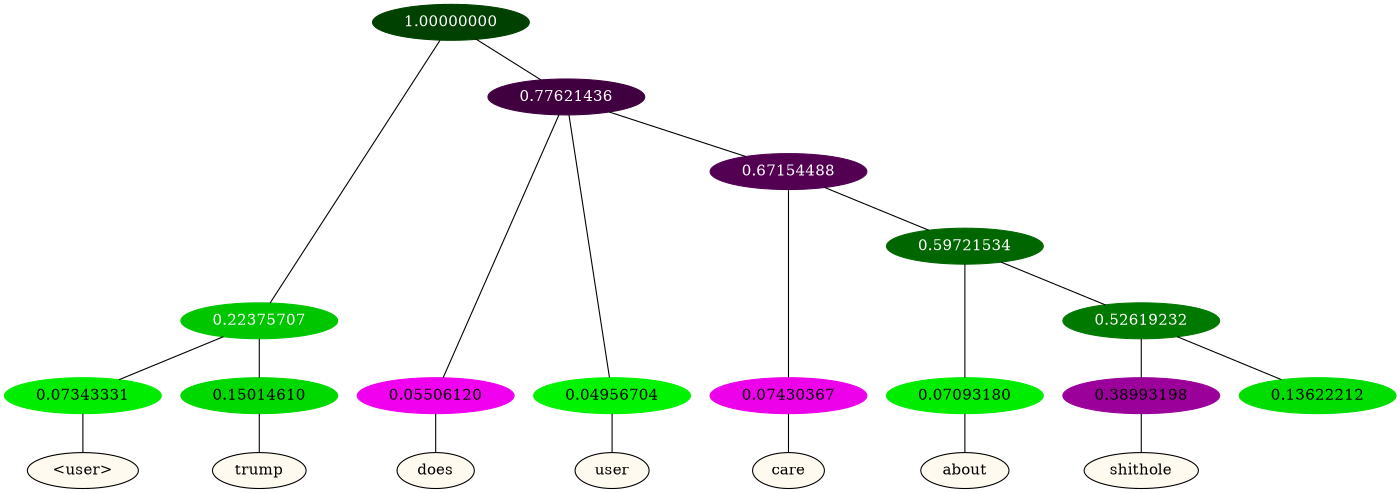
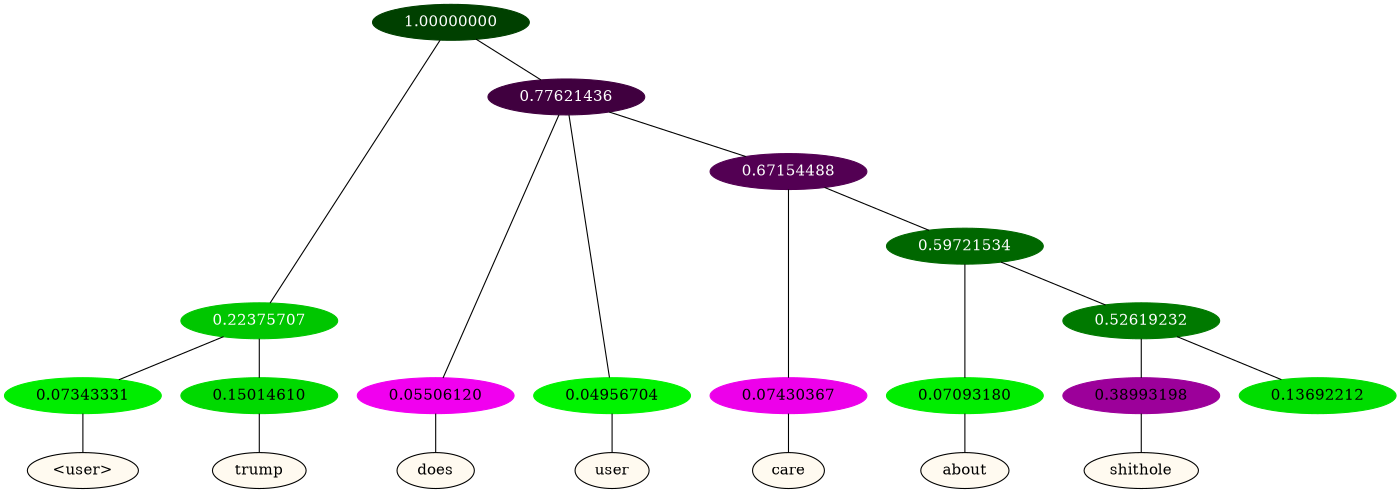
(1318, 396) -> (1318, 396)
